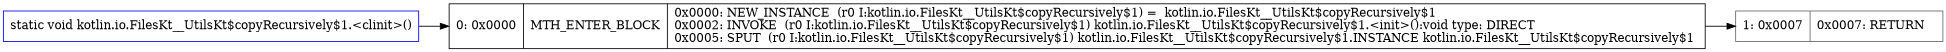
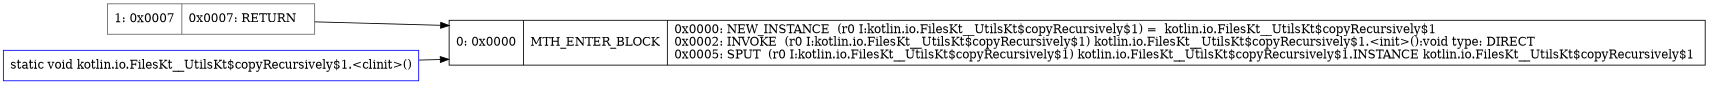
(1716, 26) -> (378, 24)
